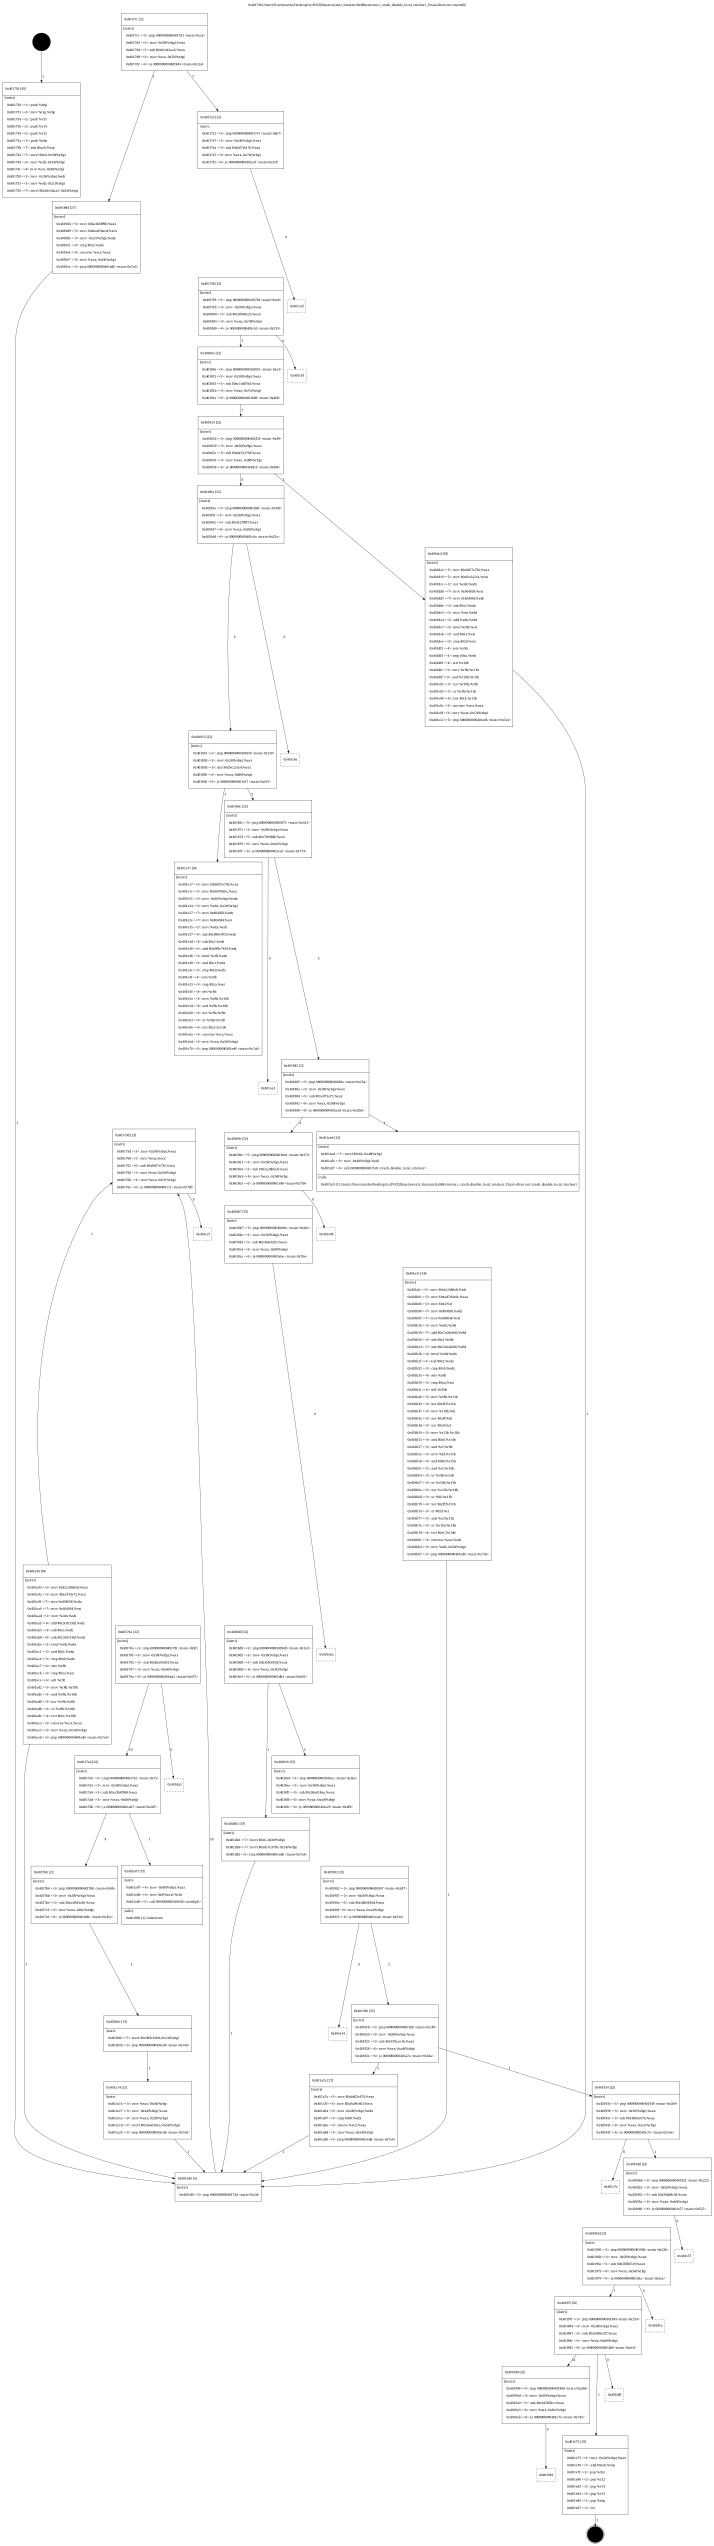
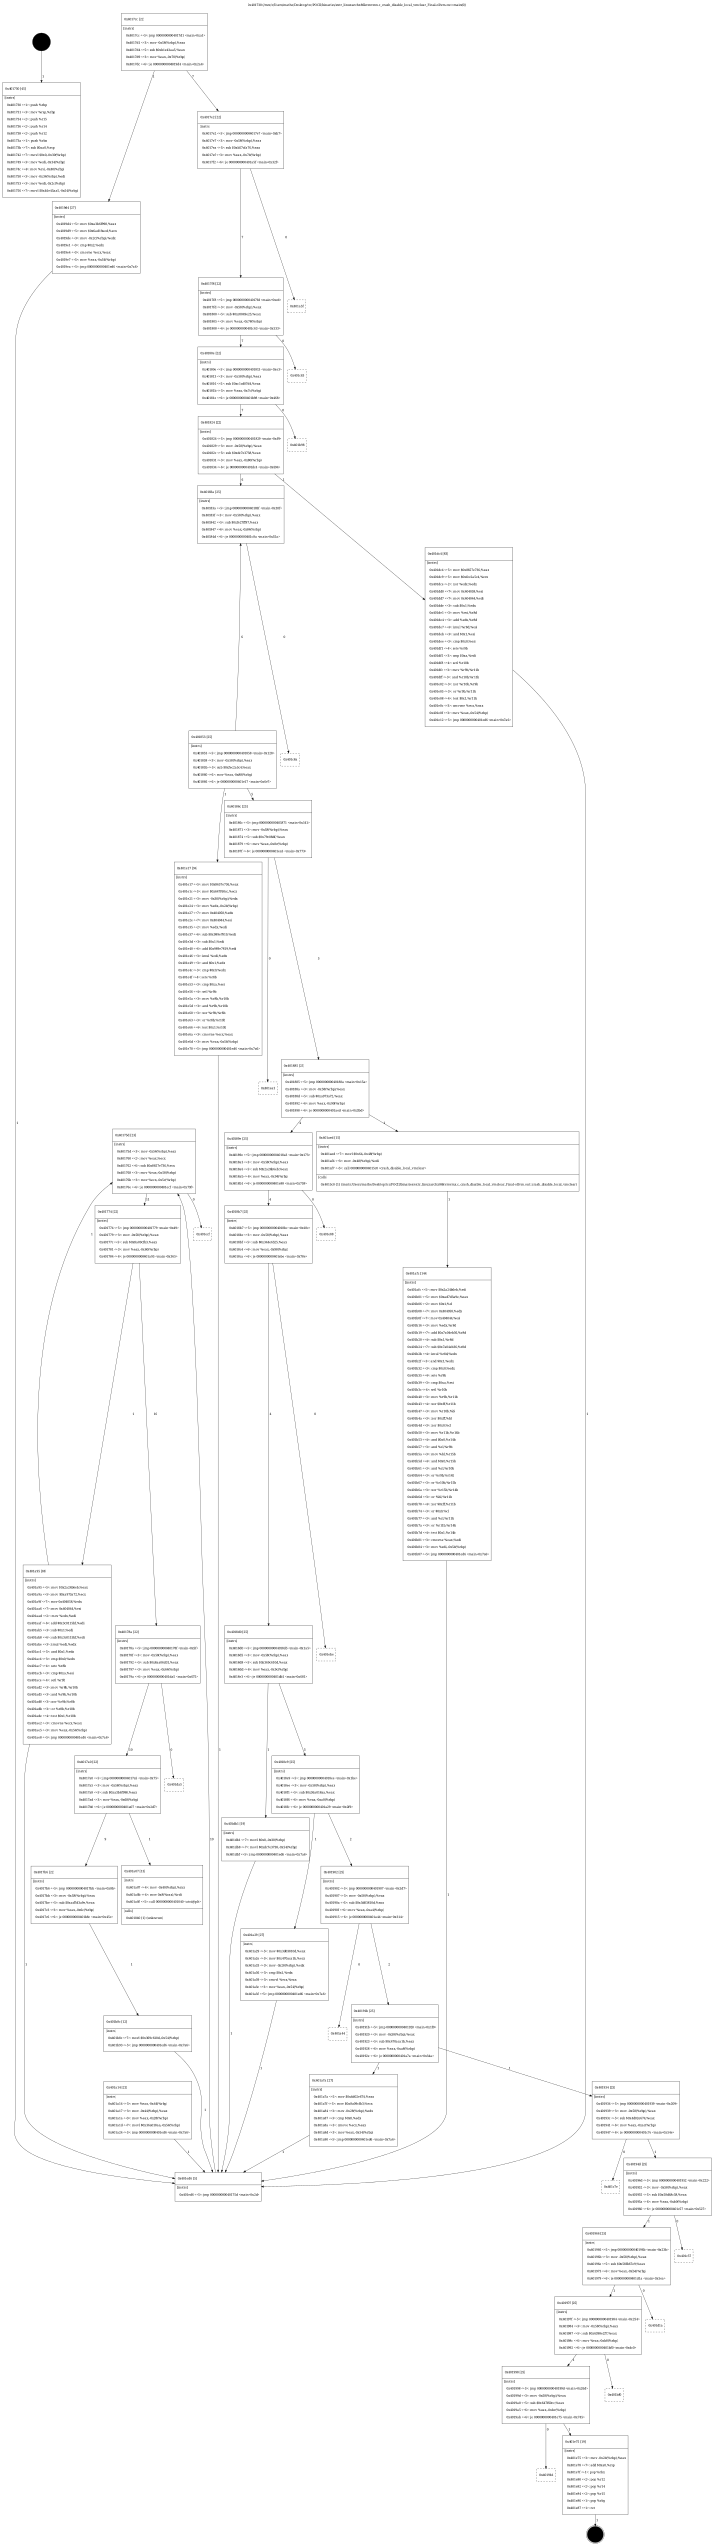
none -> (241, 222)
none -> (297, 445)
(228, 636) -> (239, 638)
none -> (268, 1197)
none -> (448, 1228)
none -> (138, 1234)
none -> (269, 1443)
none -> (218, 1613)
none -> (340, 1839)
none -> (285, 1965)
(148, 2065) -> (201, 2107)
none -> (648, 2220)
(573, 2360) -> (573, 2360)
(597, 2394) -> (567, 2429)
